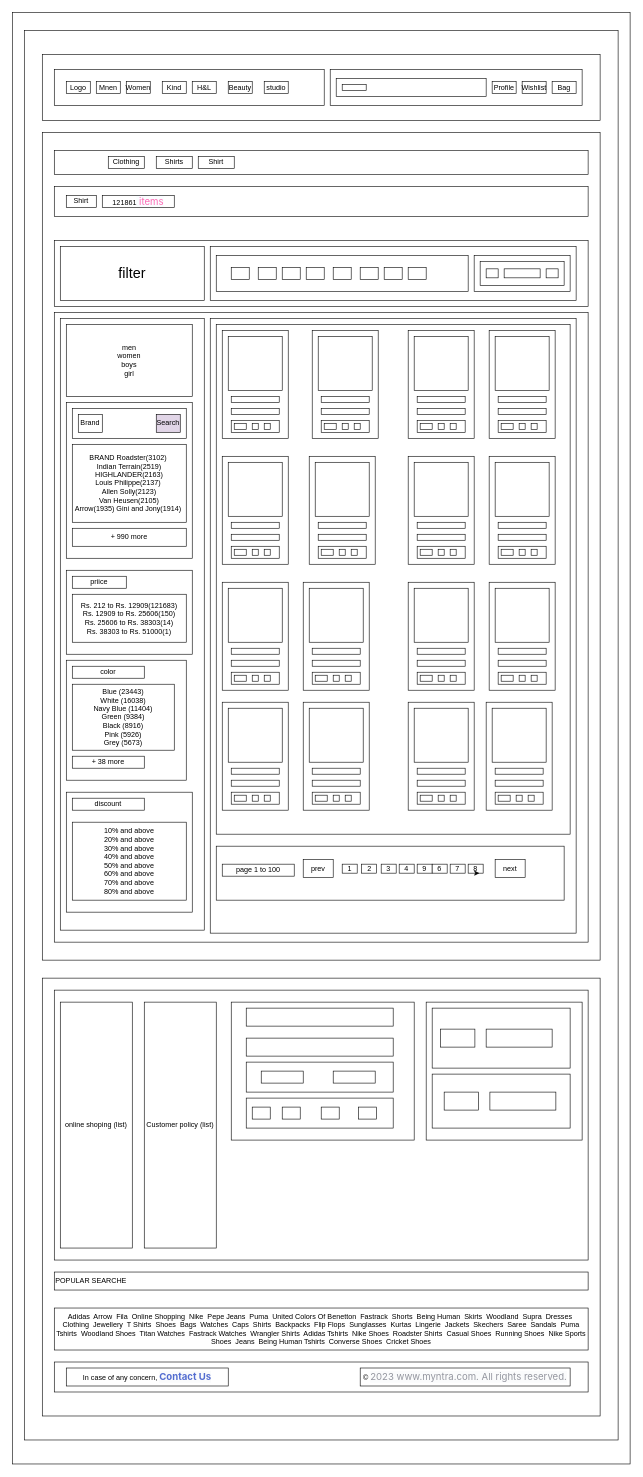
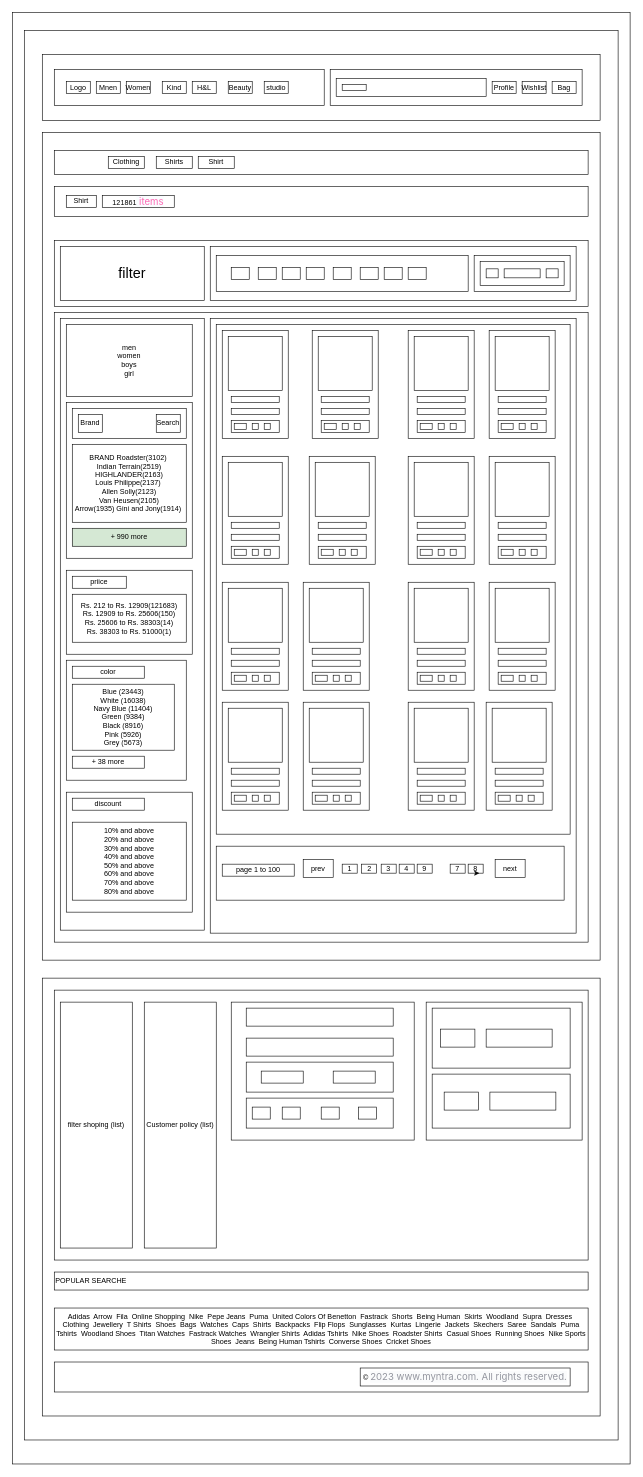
(168, 423) -> (168, 423)
(129, 537) -> (129, 537)
(440, 869) -> none
(96, 1125) -> (96, 1125)
(147, 1377) -> none
